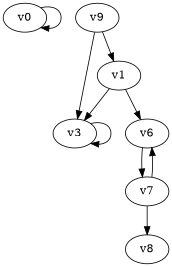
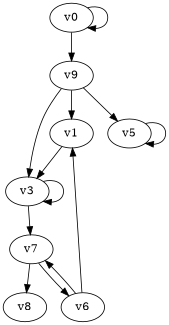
none -> (72, 43)
(131, 101) -> (77, 224)
none -> (129, 133)
none -> (29, 216)
